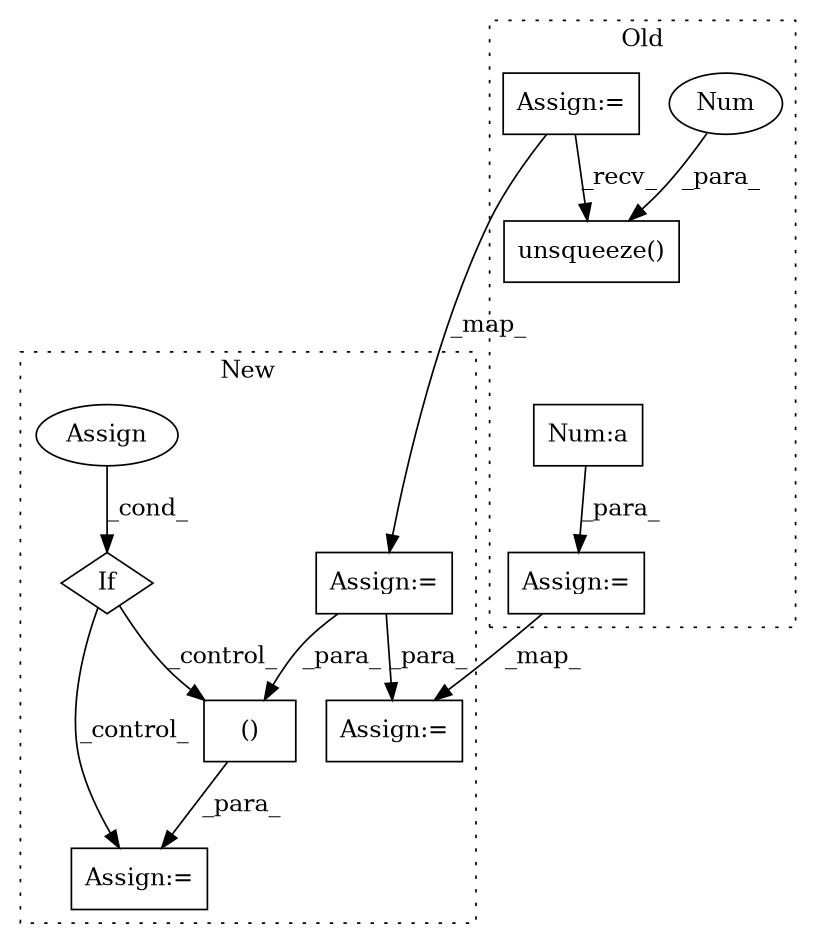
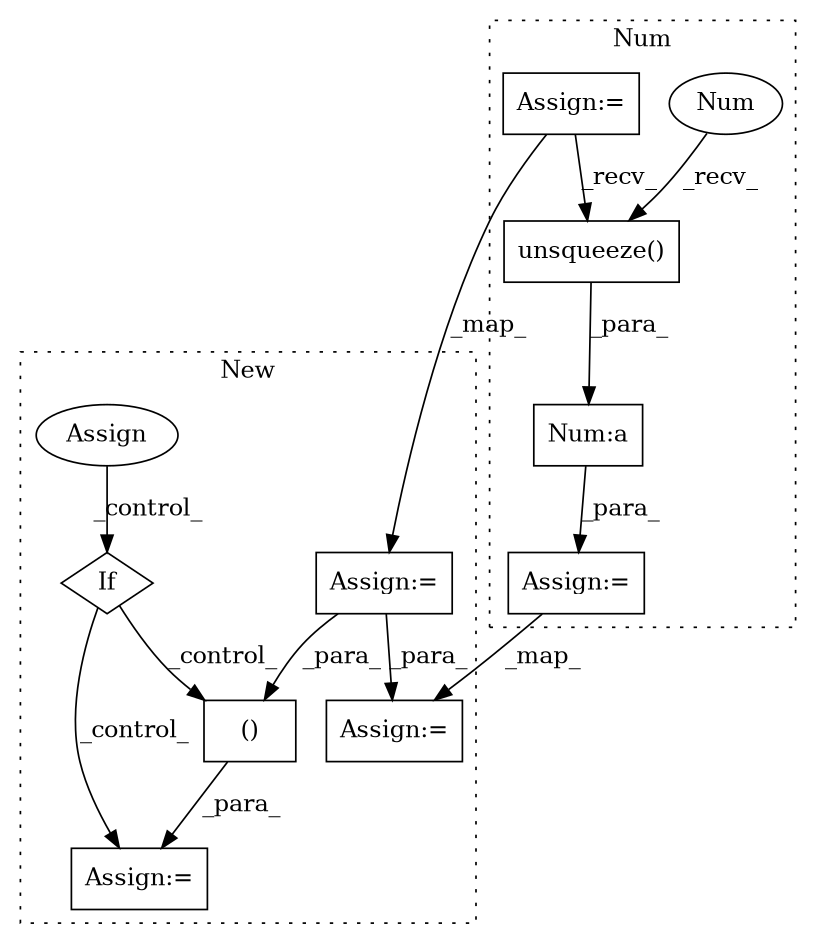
(643, 40) -> (643, 40)
(721, 178) -> (721, 178)
none -> (590, 335)
(148, 509) -> (148, 509)
